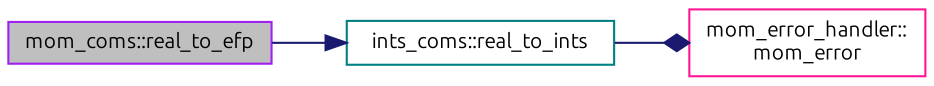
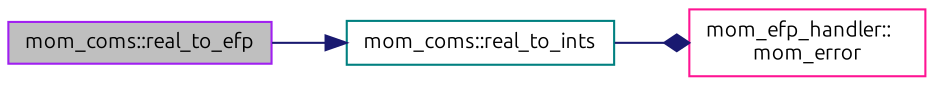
(480, 43) -> (480, 43)
(807, 43) -> (807, 43)
